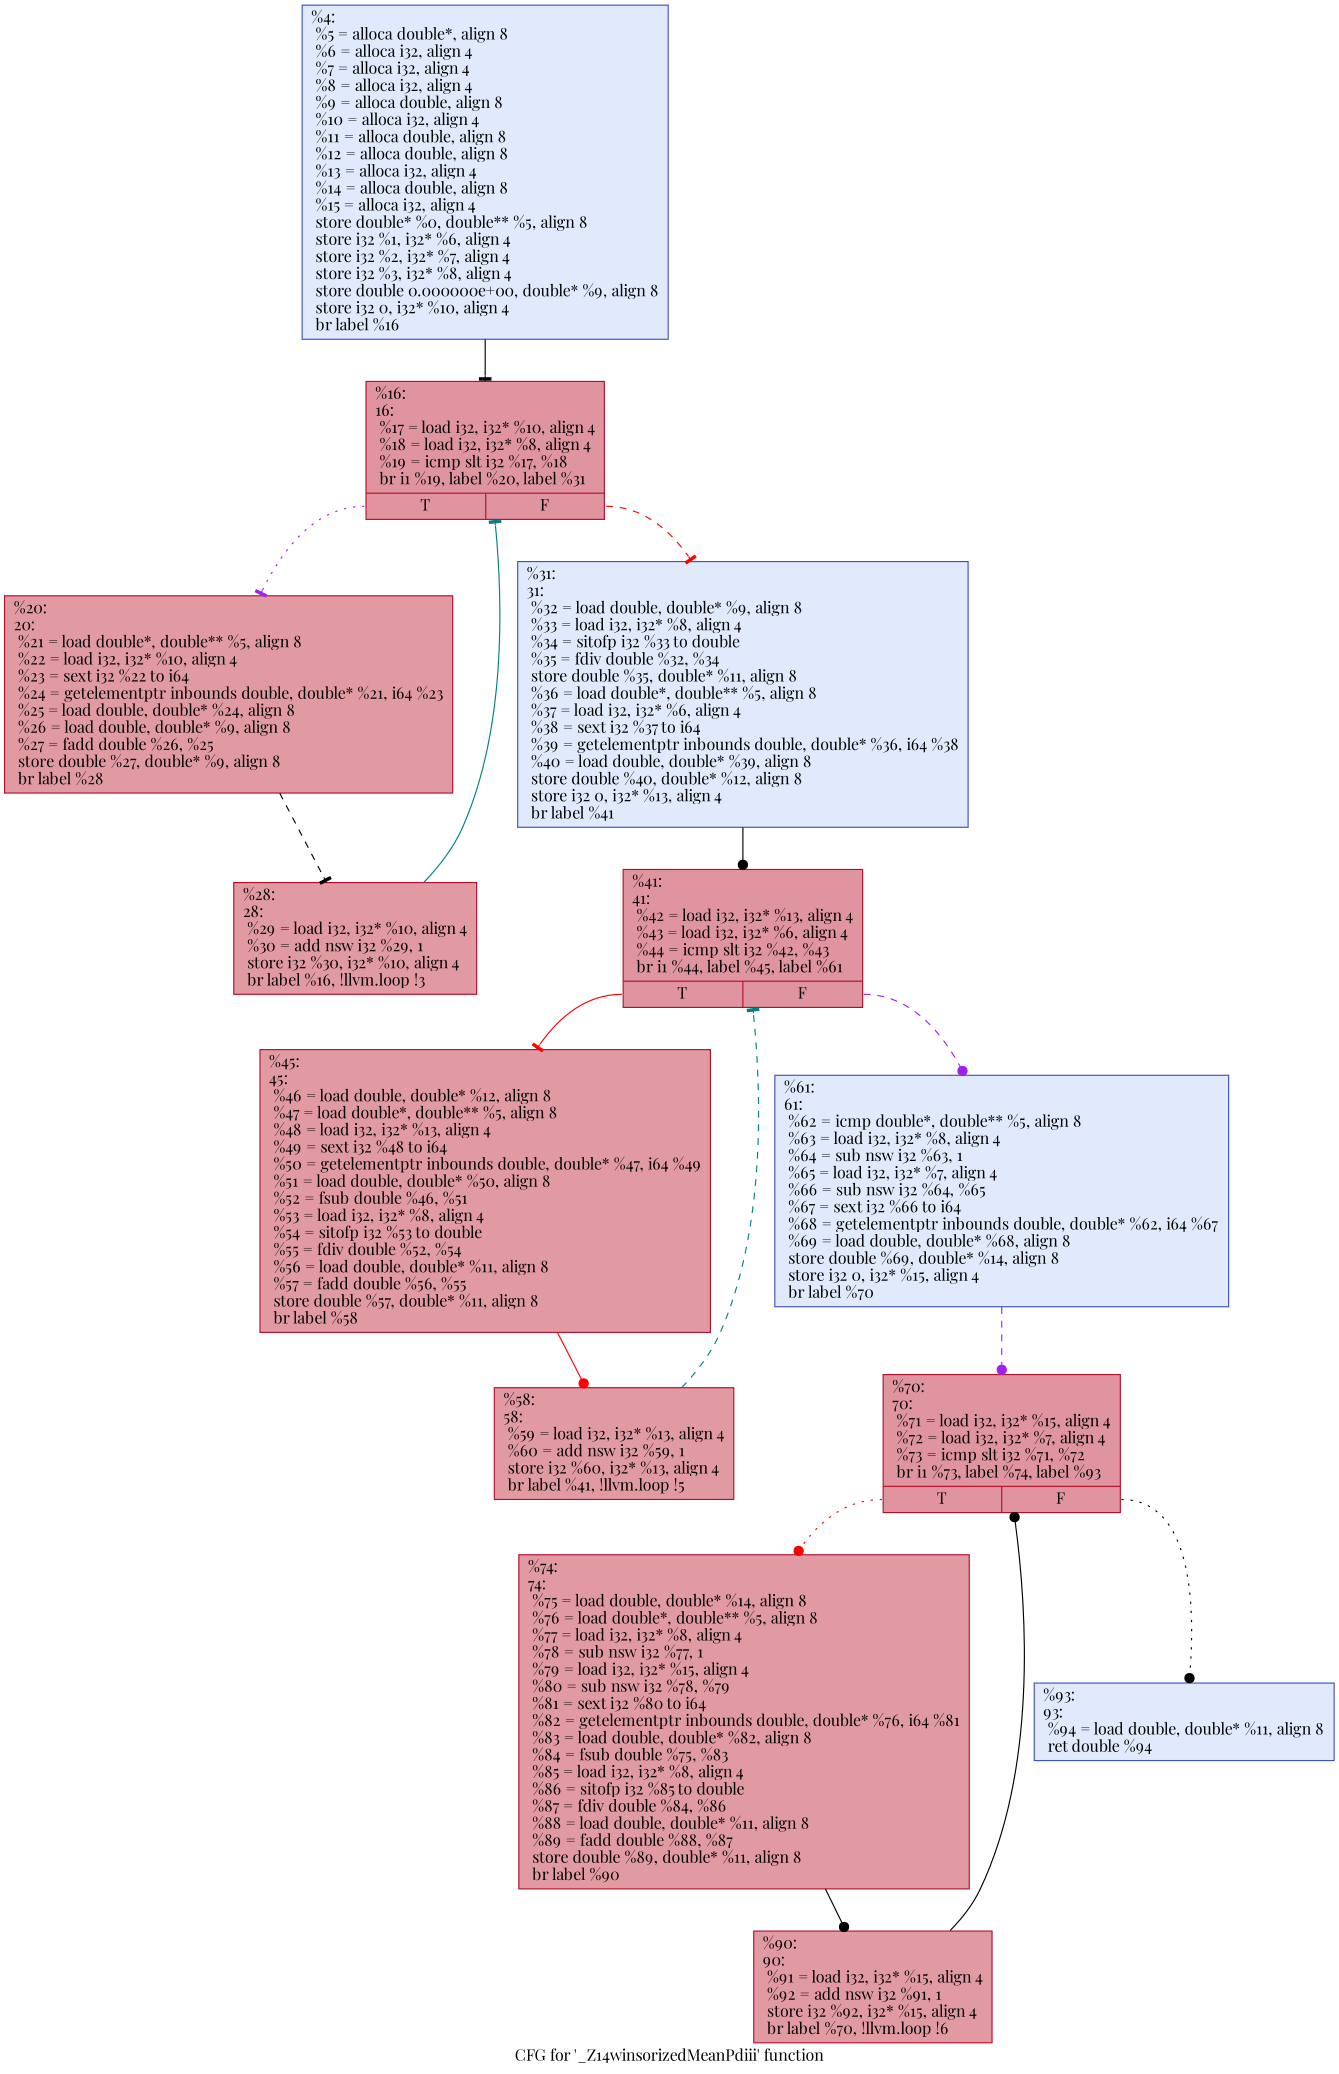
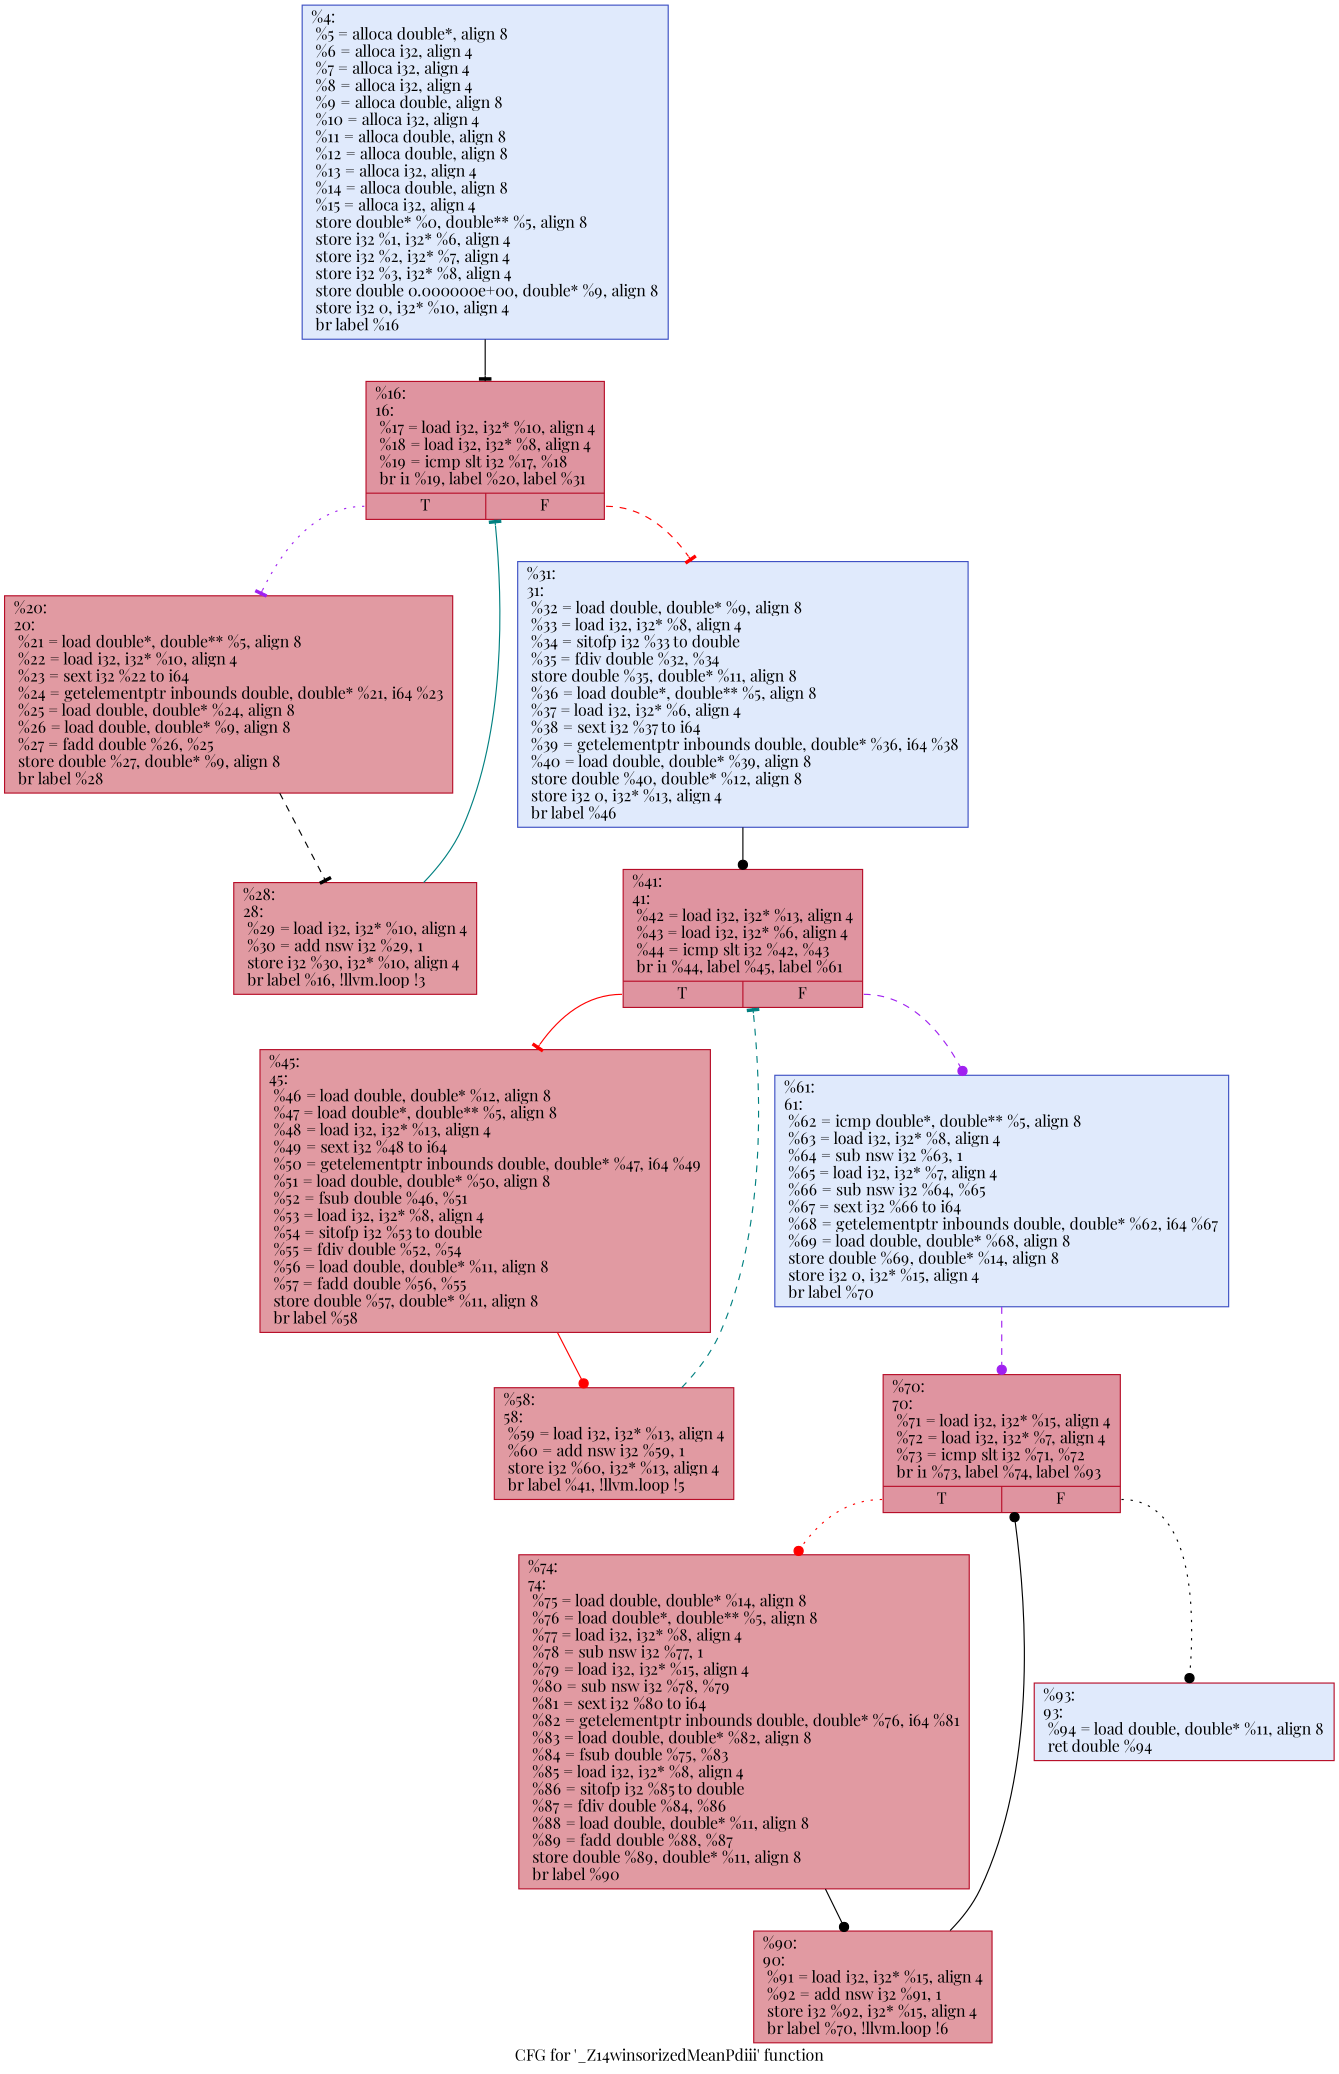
(571, 814) -> (572, 814)
(1184, 1722) -> (1184, 1722)
